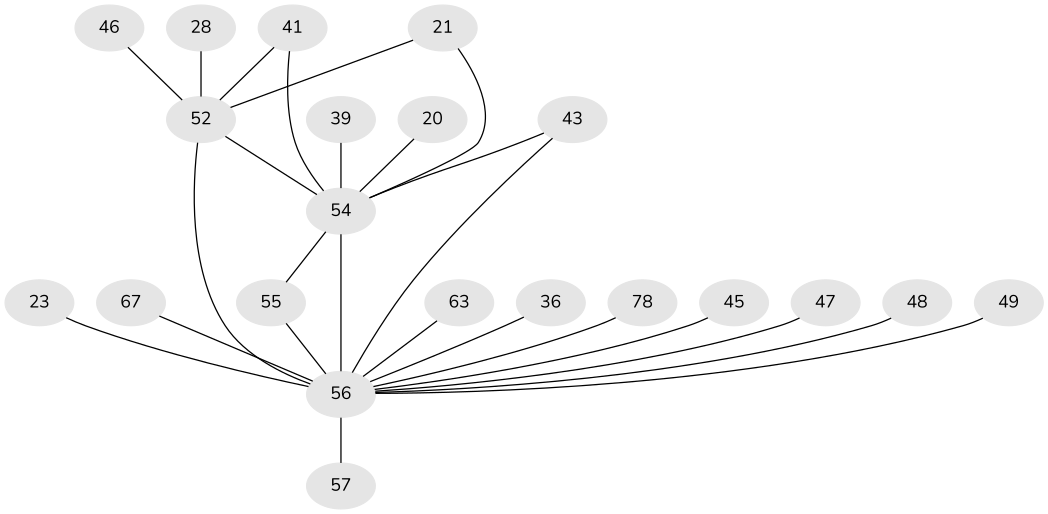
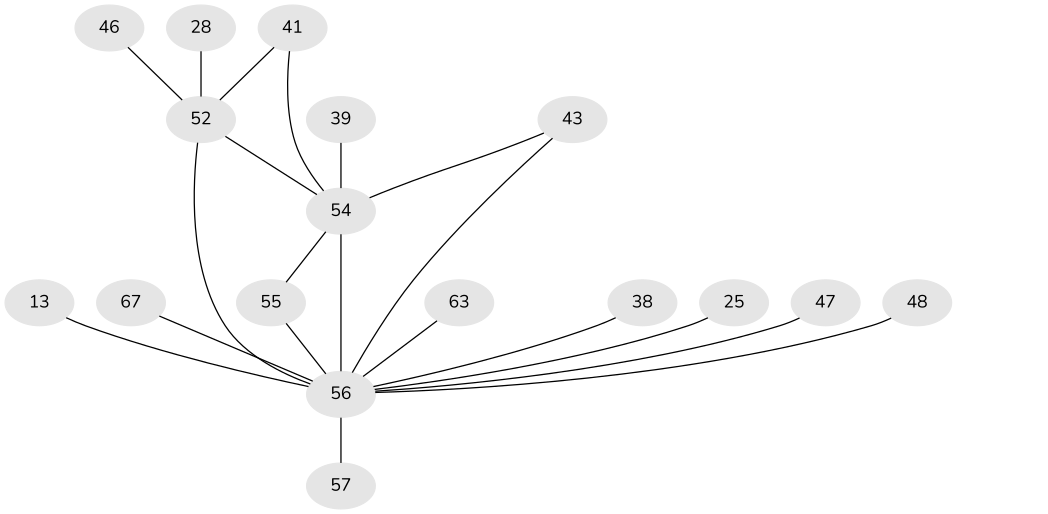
(443, 28) -> none
(433, 120) -> none
(39, 303) -> (39, 303)
(551, 303) -> none
(642, 303) -> (642, 303)
(734, 303) -> (734, 303)
(1009, 303) -> none
